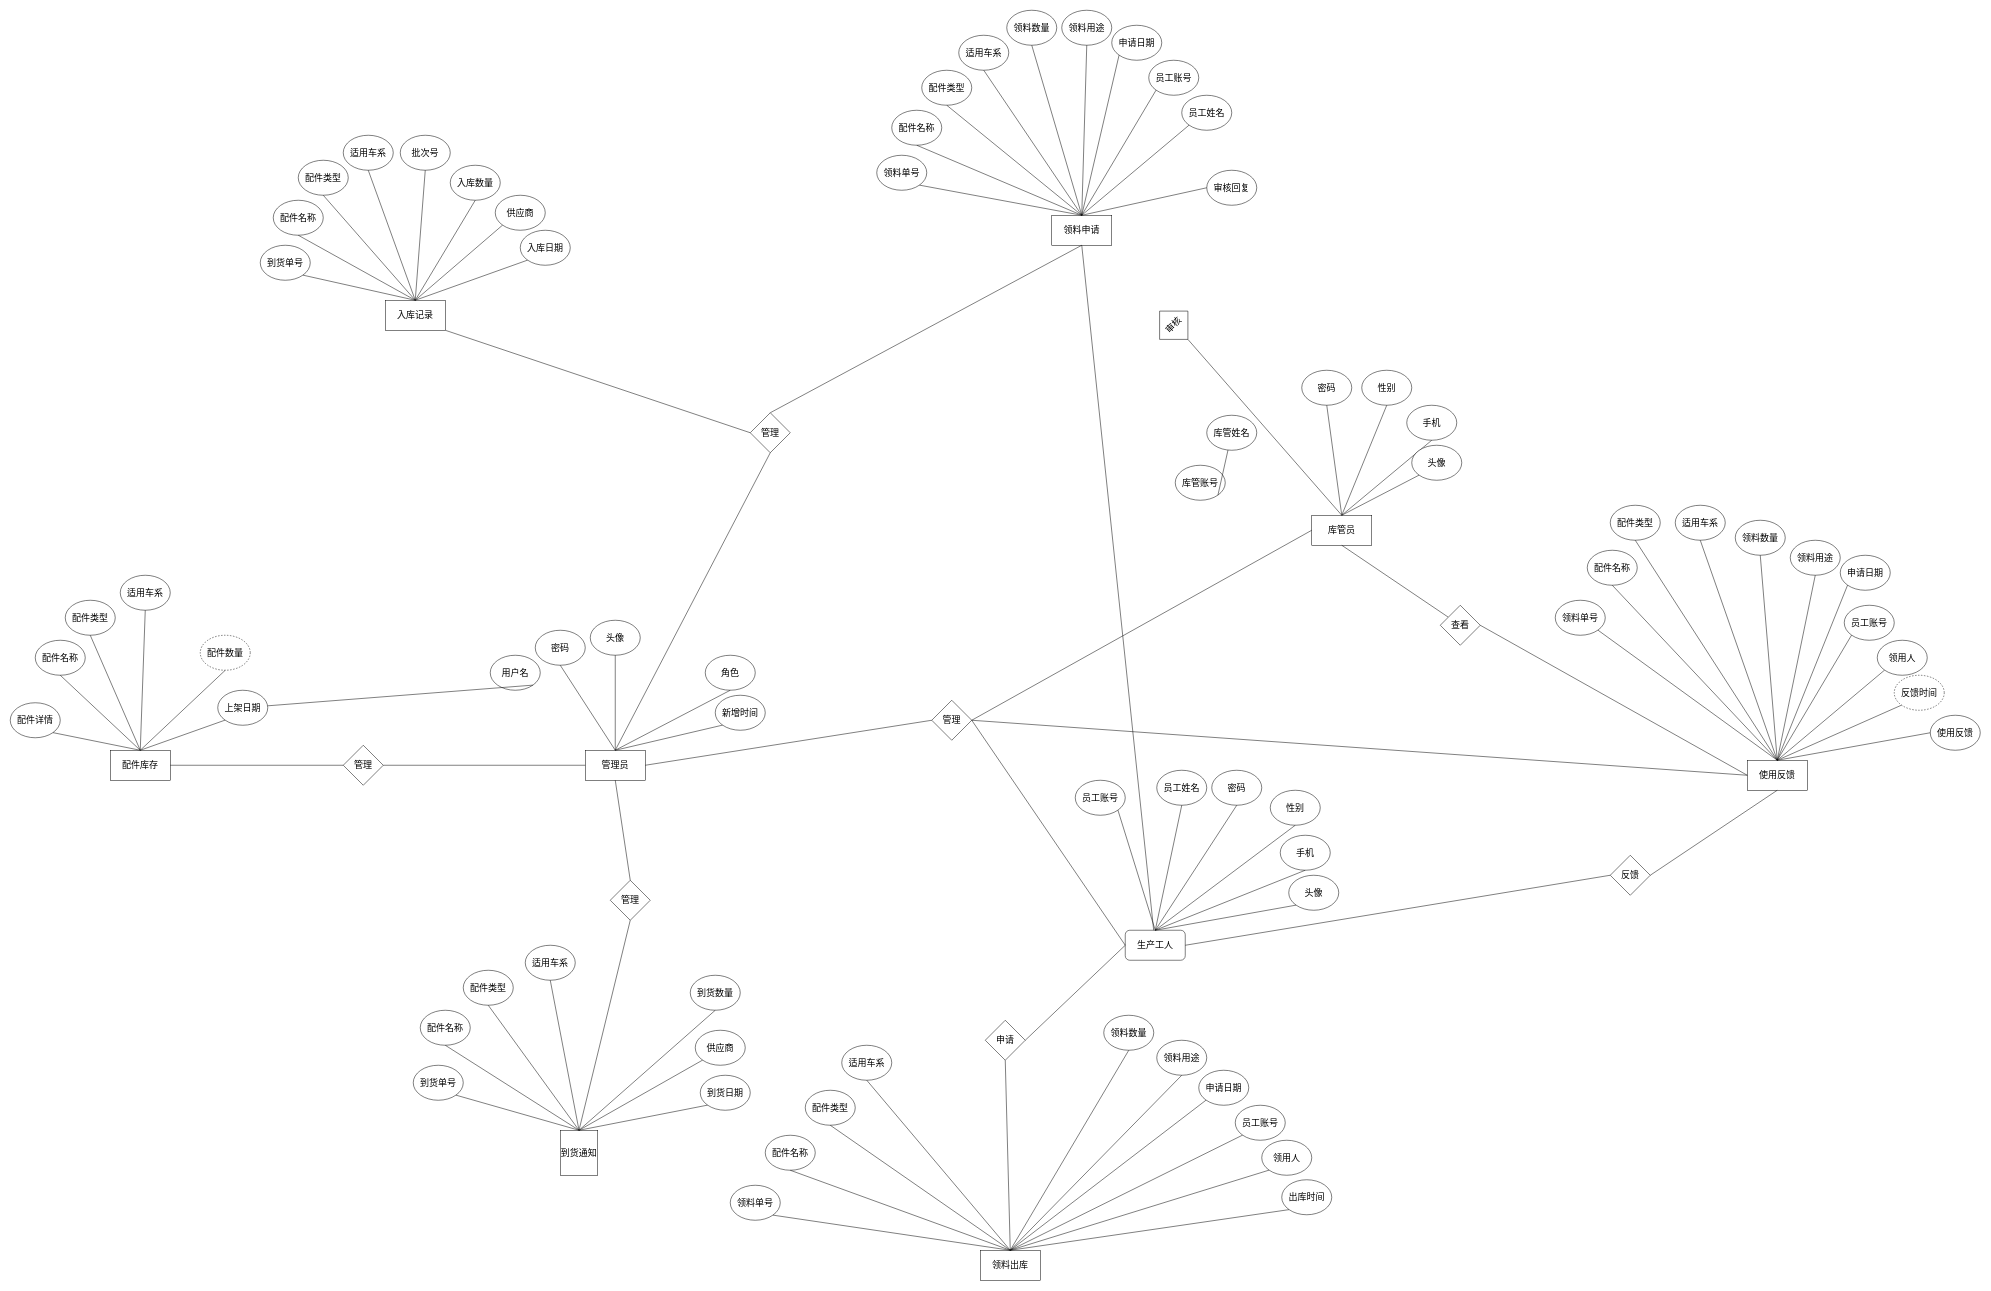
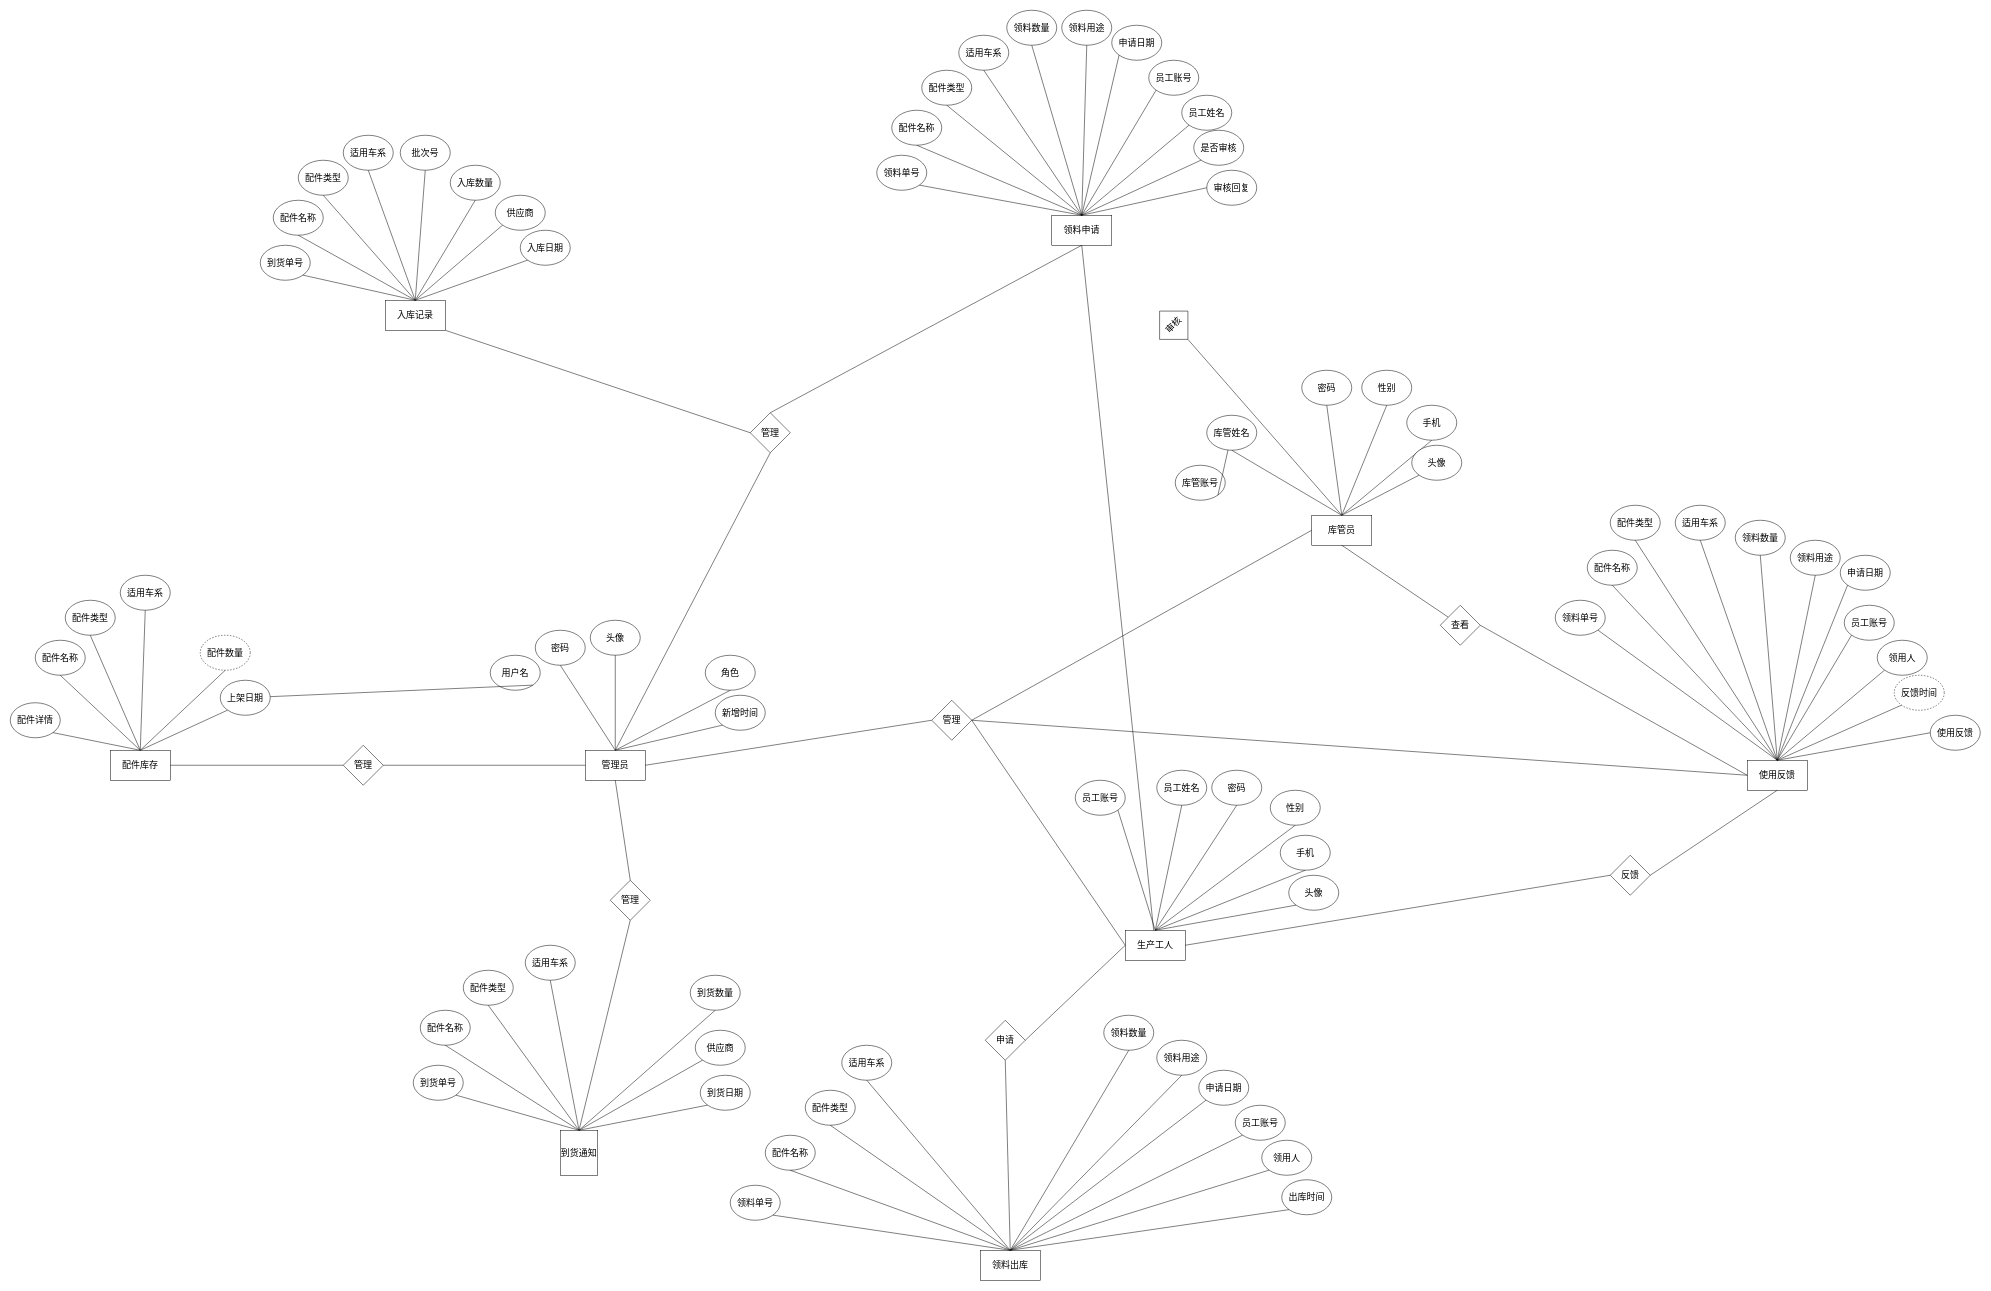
none -> (1219, 148)
none -> (1145, 186)
none -> (1284, 481)
(243, 708) -> (245, 698)
(1155, 945) -> (1155, 945)
